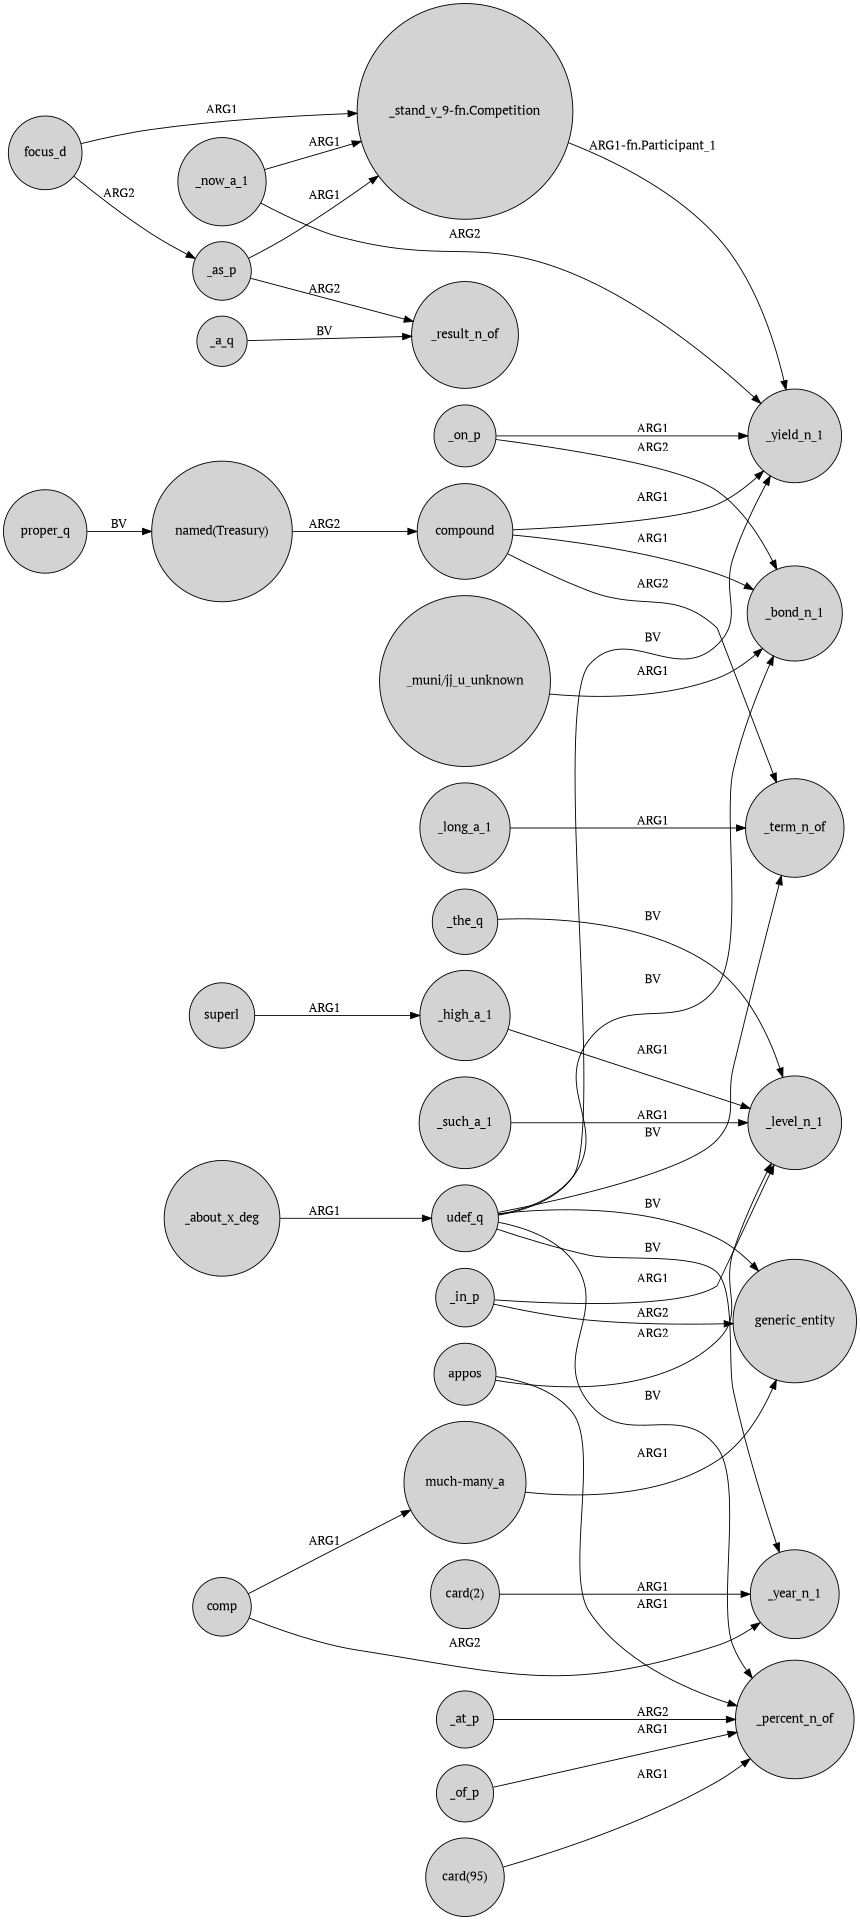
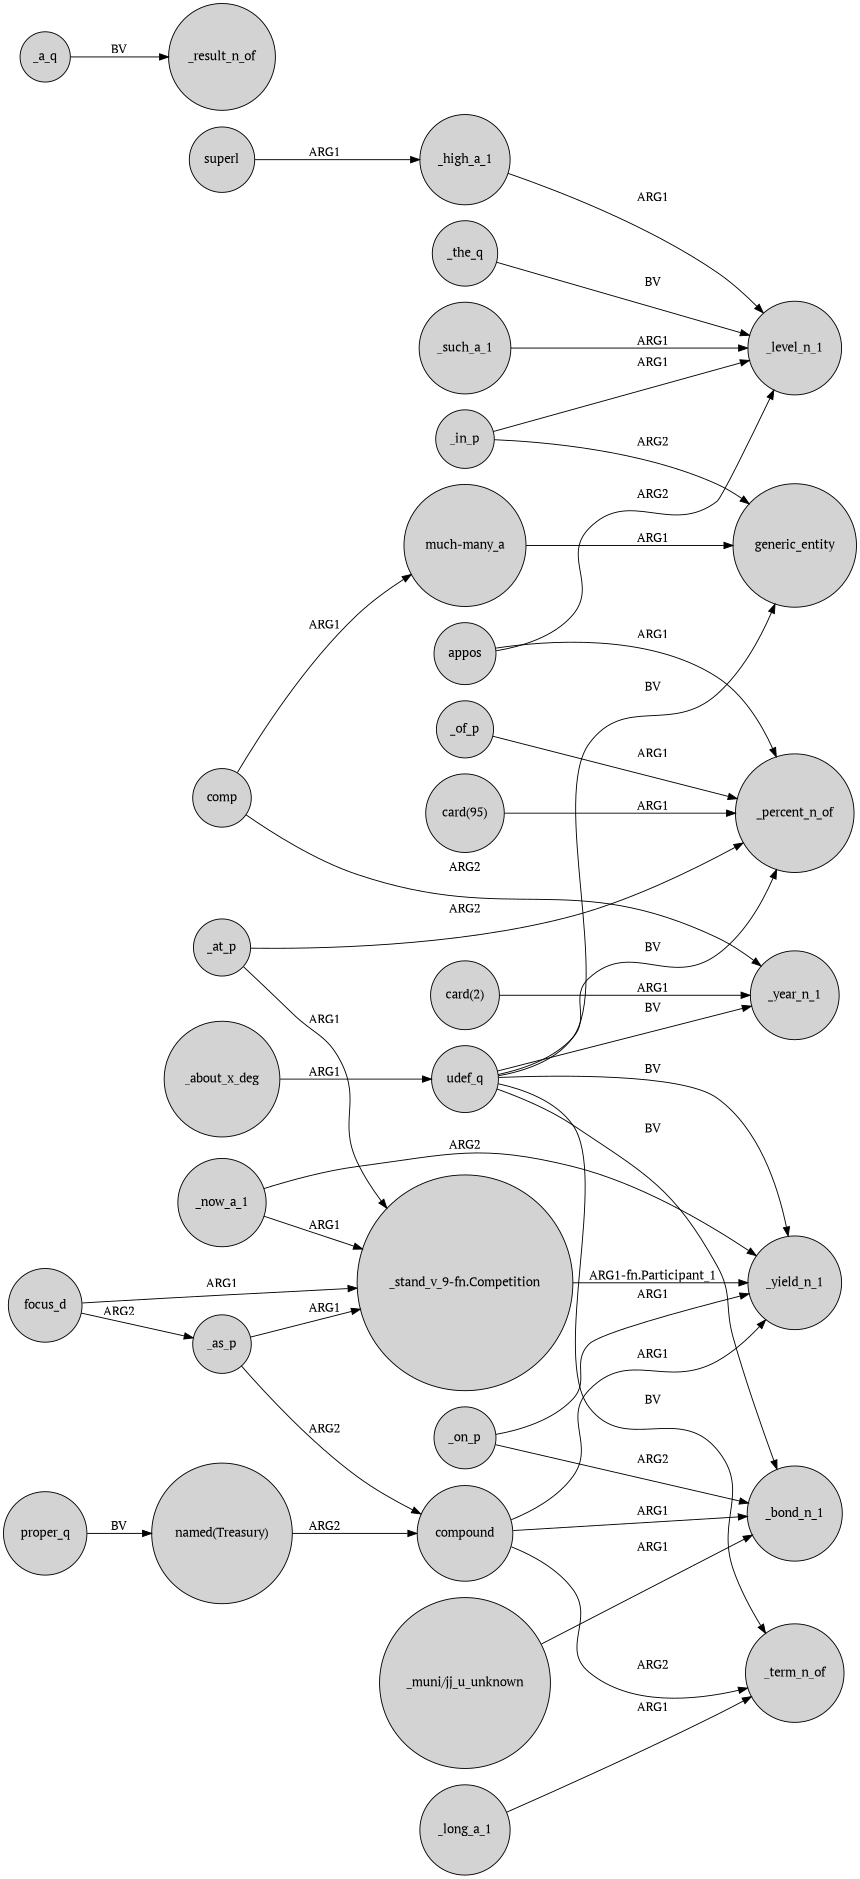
(327, 299) -> (320, 1446)
none -> (343, 1068)
